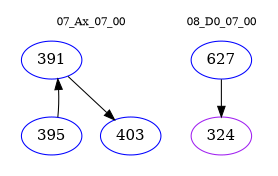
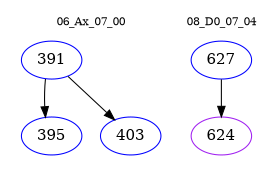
(91, 23) -> (91, 23)
(222, 23) -> (222, 23)
(59, 104) -> (45, 93)
(221, 136) -> (221, 136)
